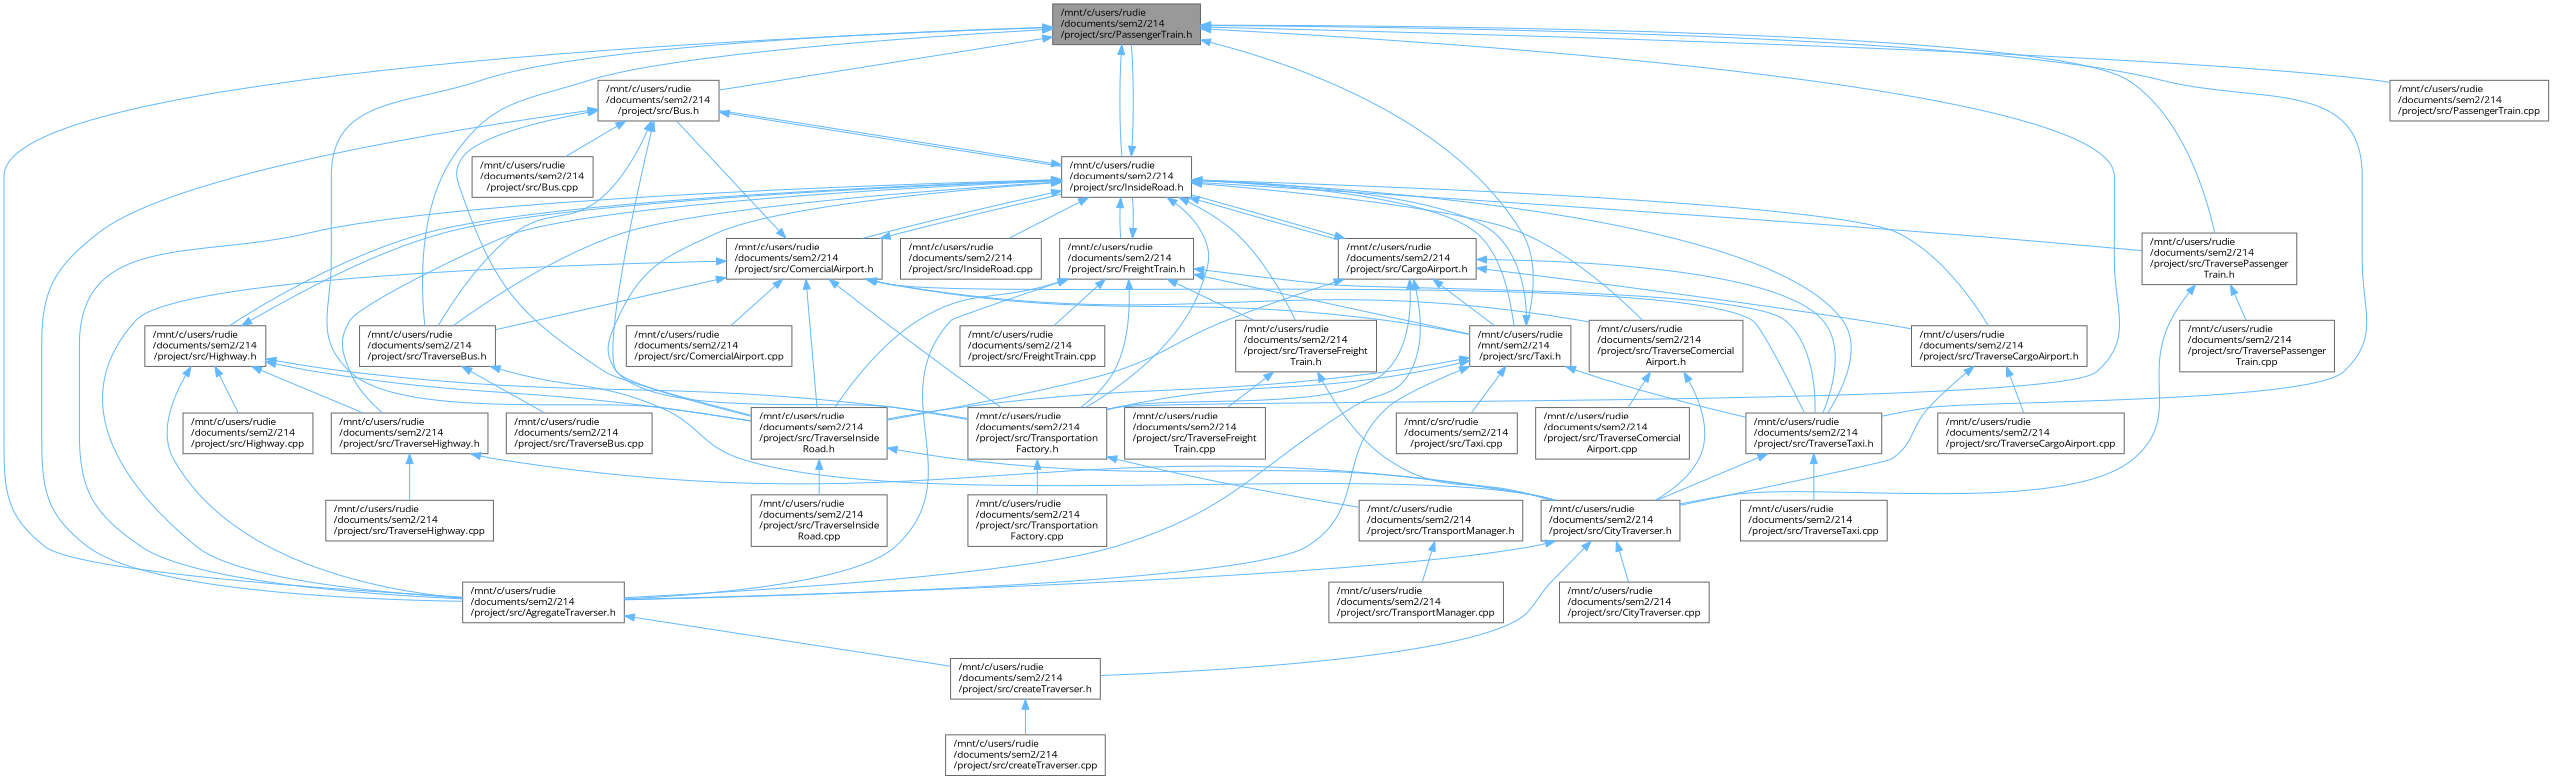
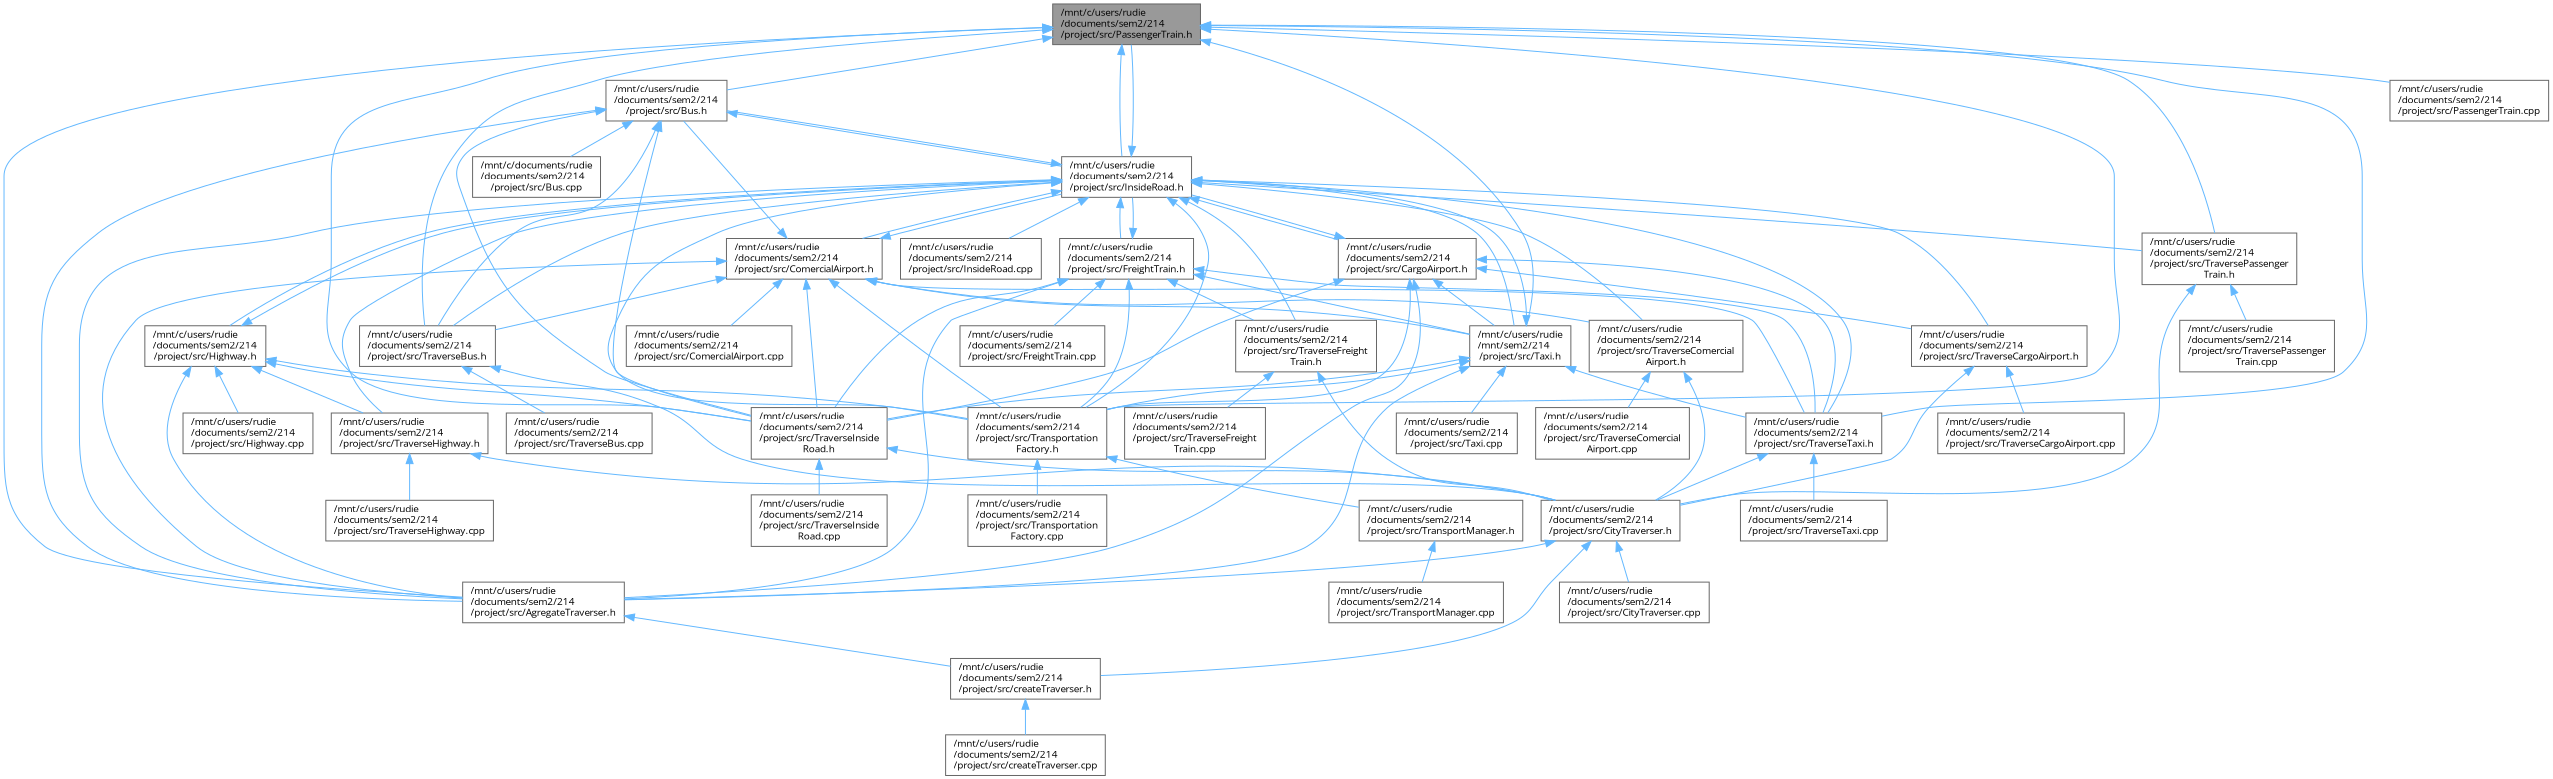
(533, 177) -> (537, 177)
(1457, 433) -> (1457, 433)
